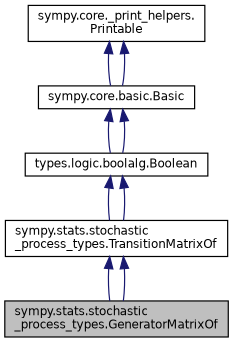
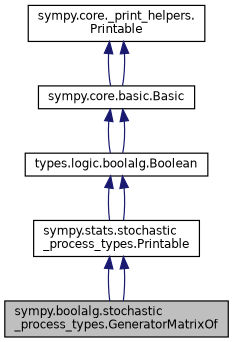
(117, 238) -> (117, 238)
(117, 319) -> (117, 319)
